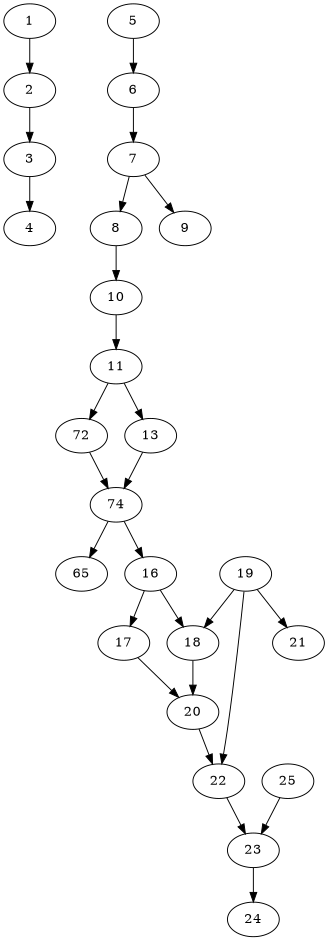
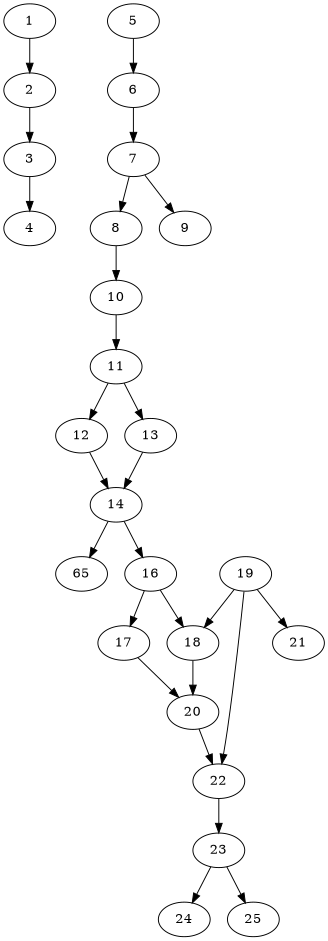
(82, 436) -> (82, 436)
(116, 505) -> (116, 505)
(273, 811) -> (234, 881)
